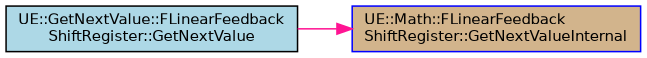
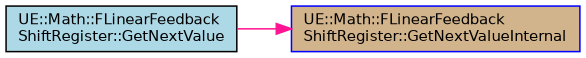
(152, 29) -> (121, 29)
